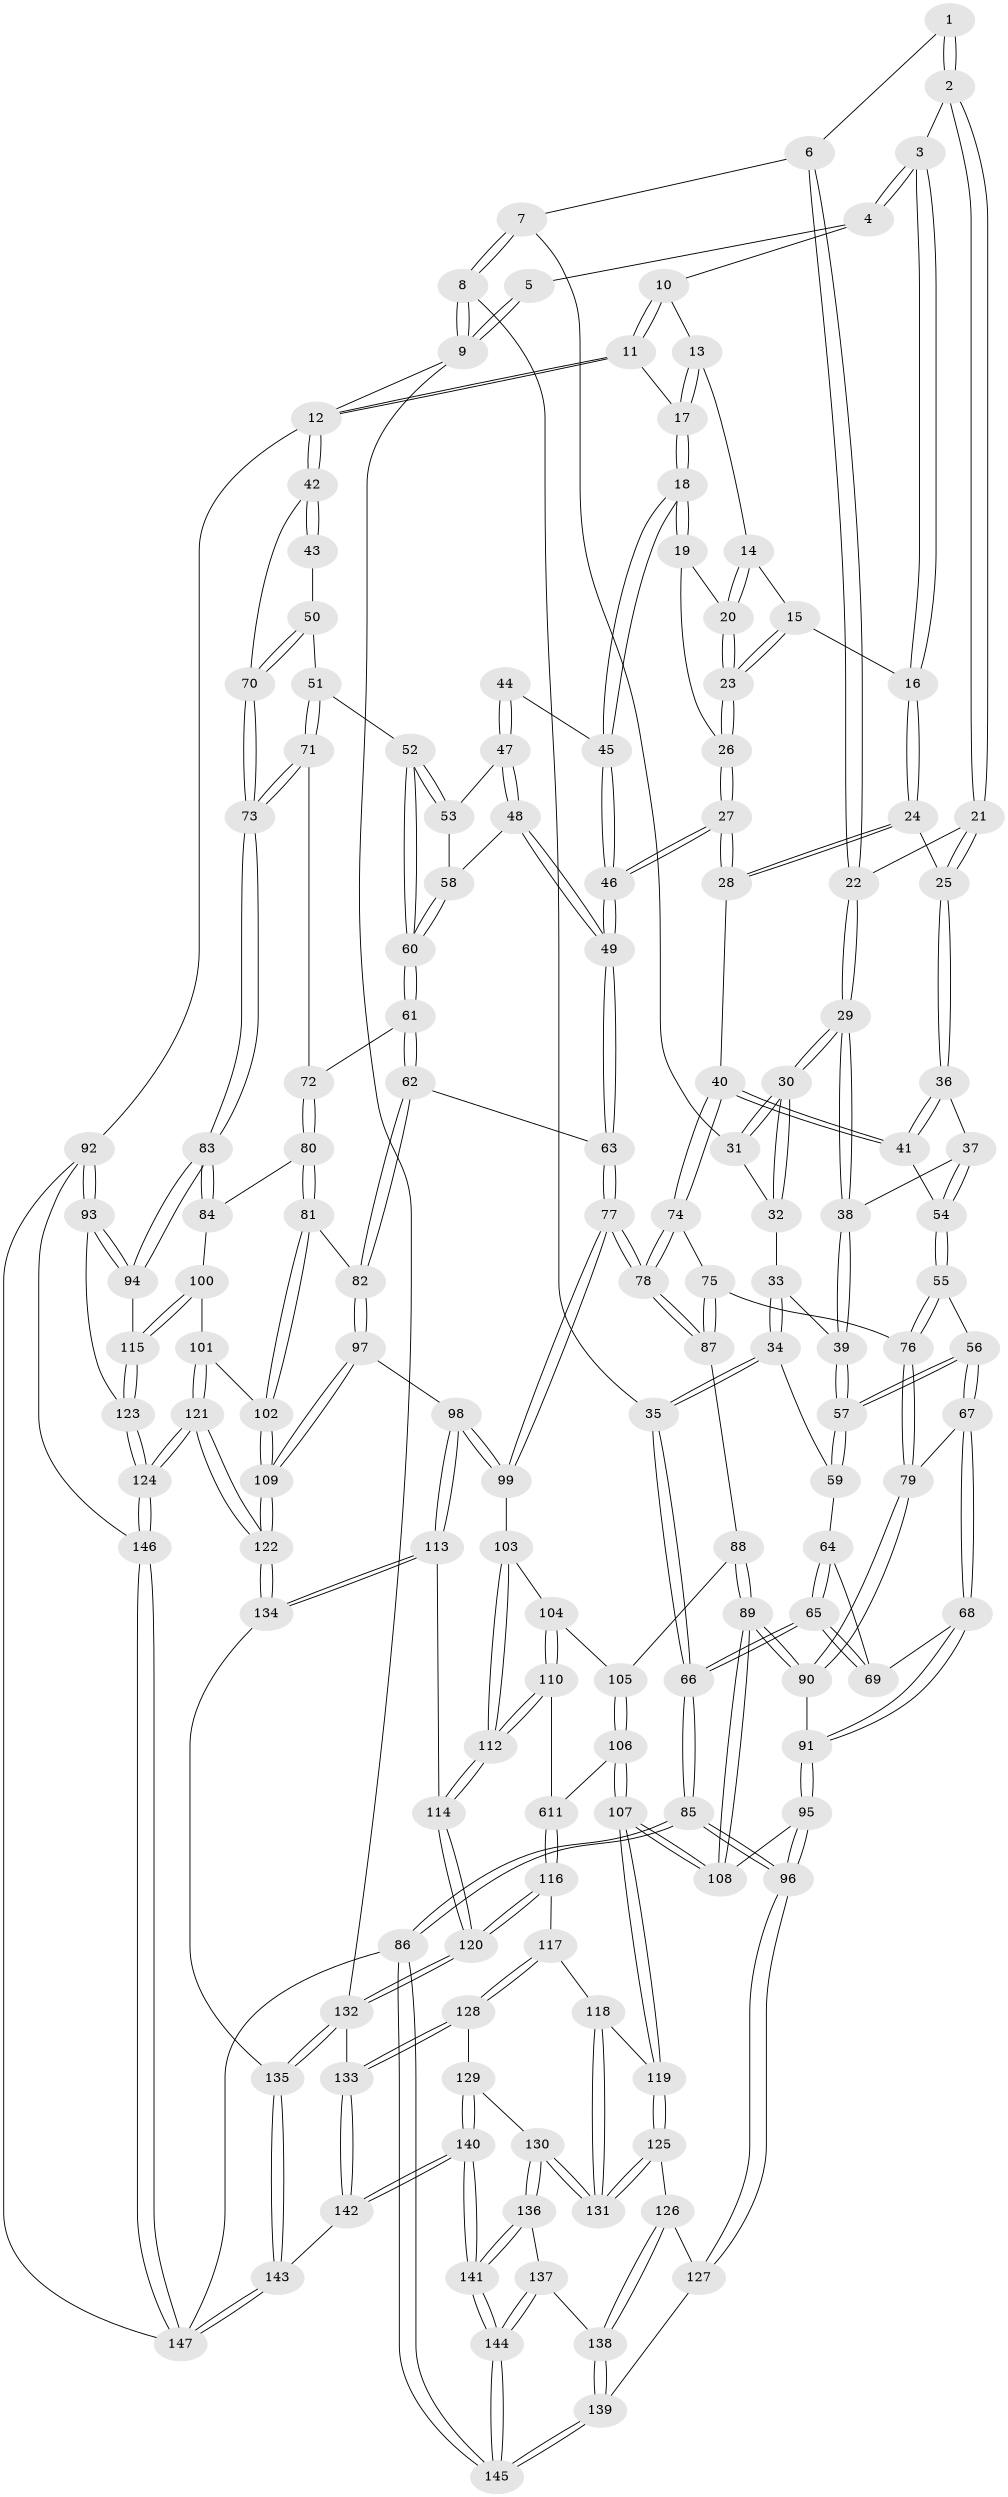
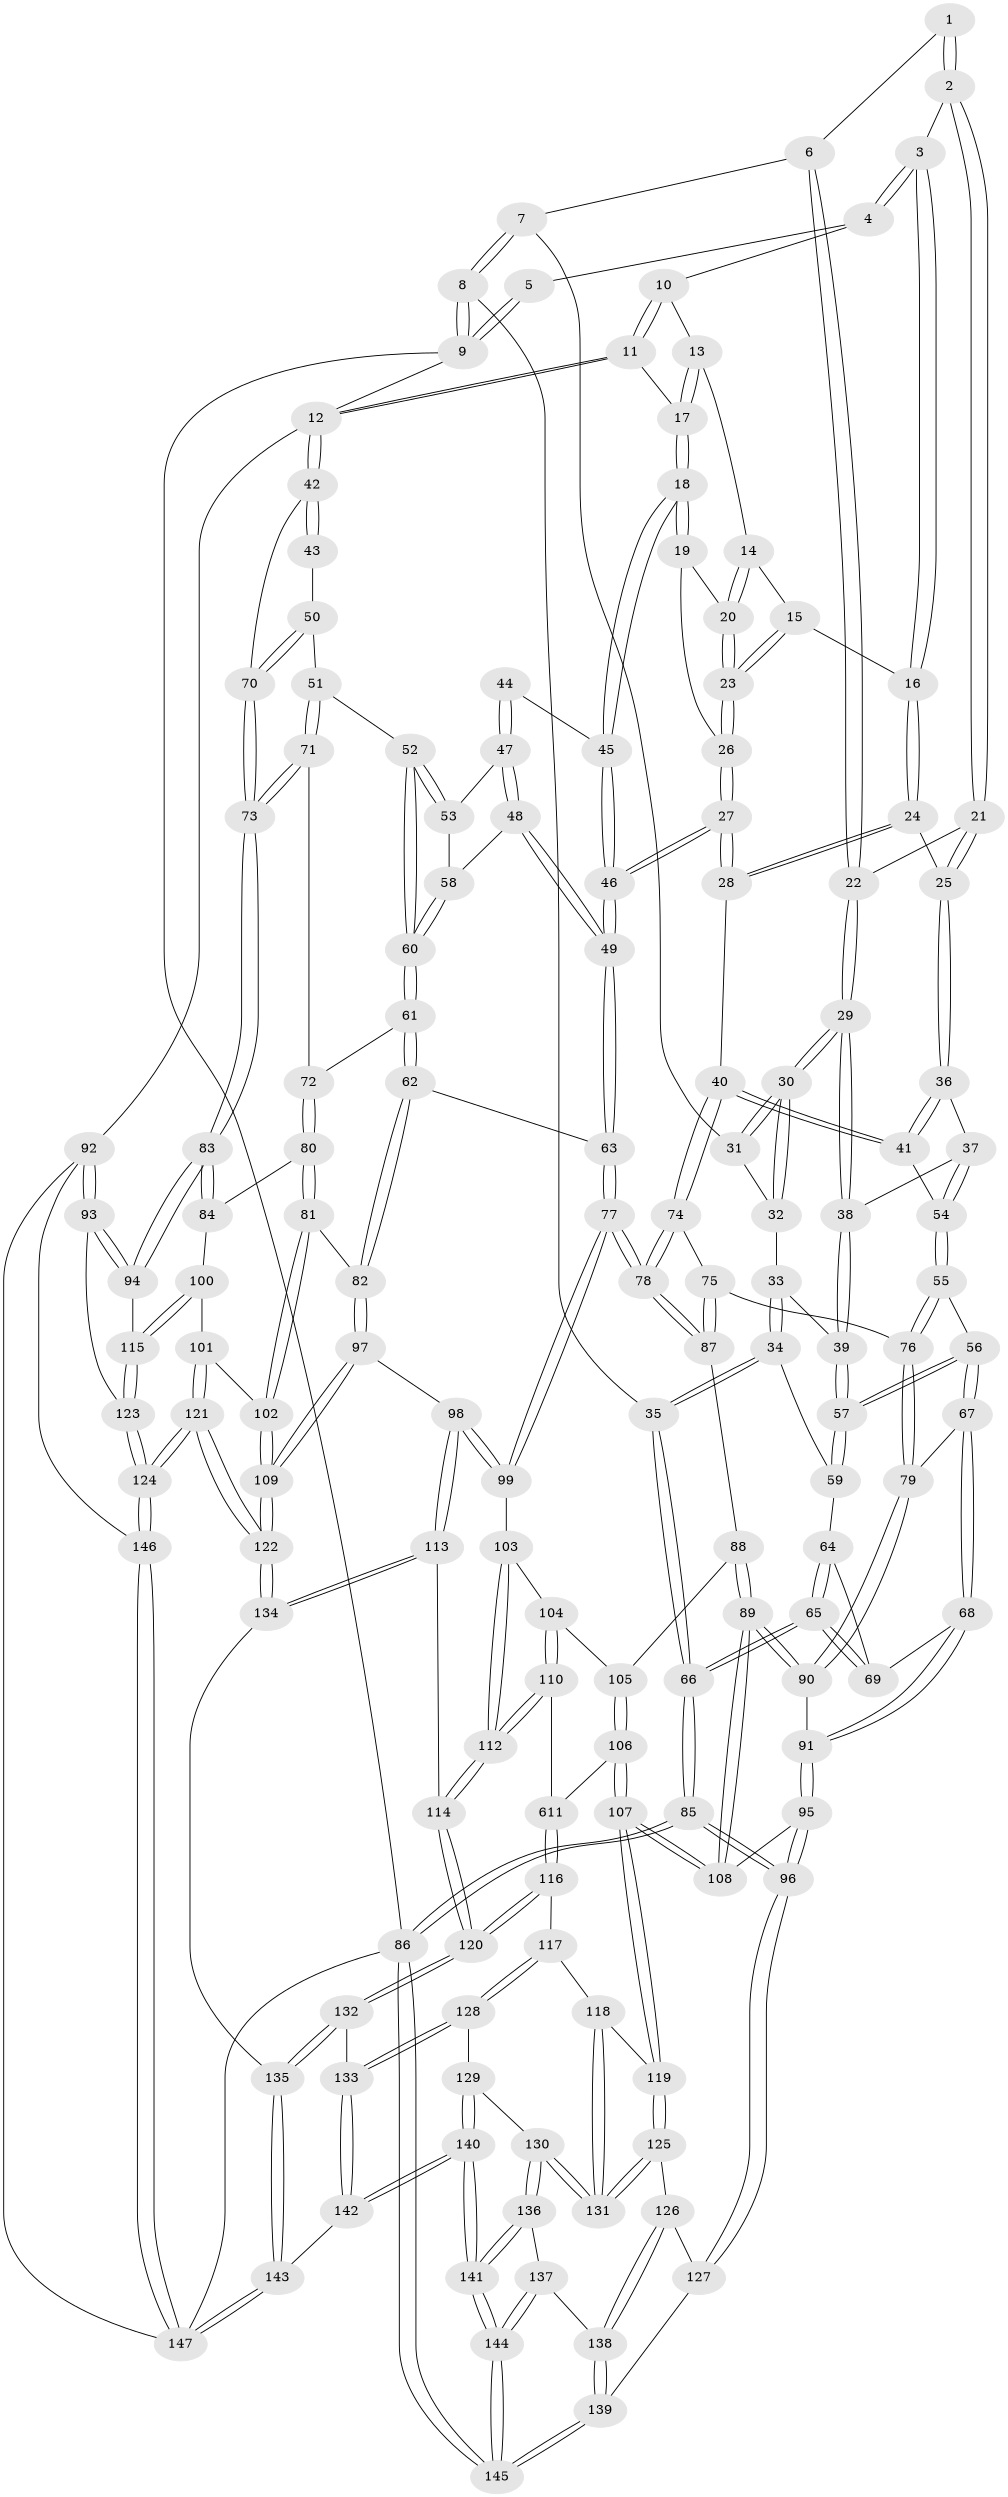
(384, 1127) -> (197, 1051)
